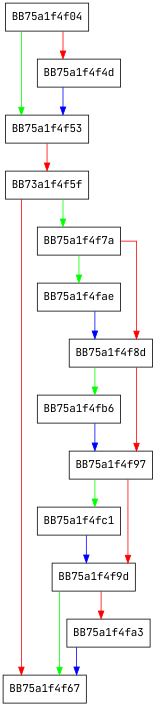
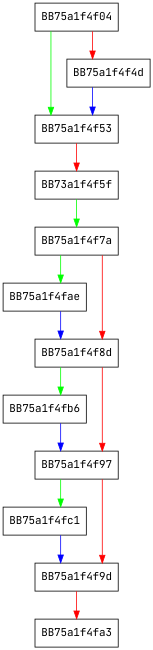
(45, 689) -> none
